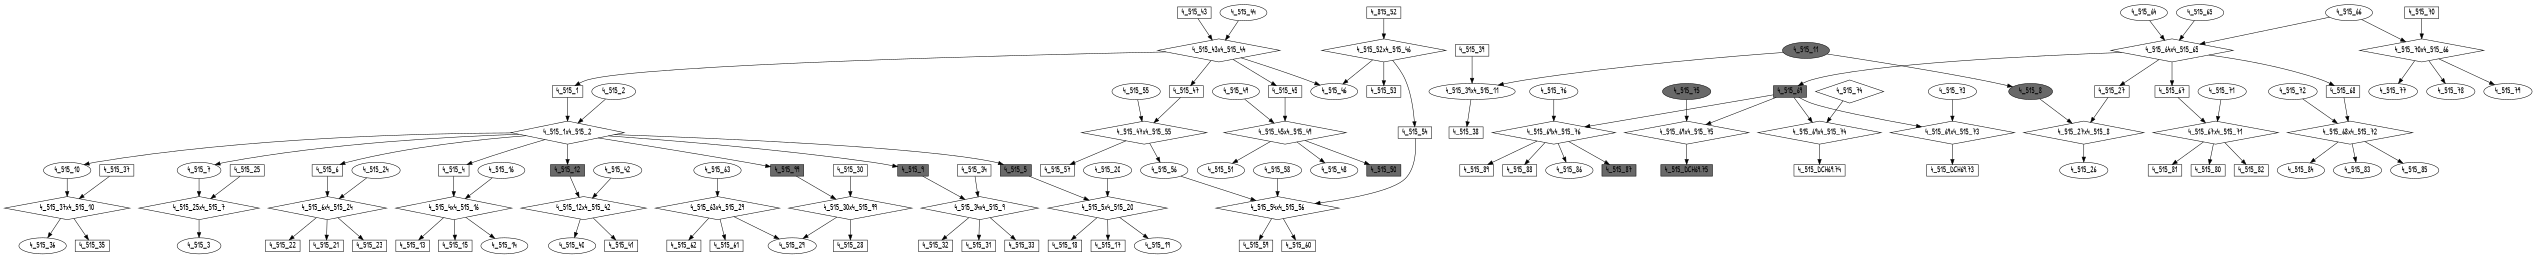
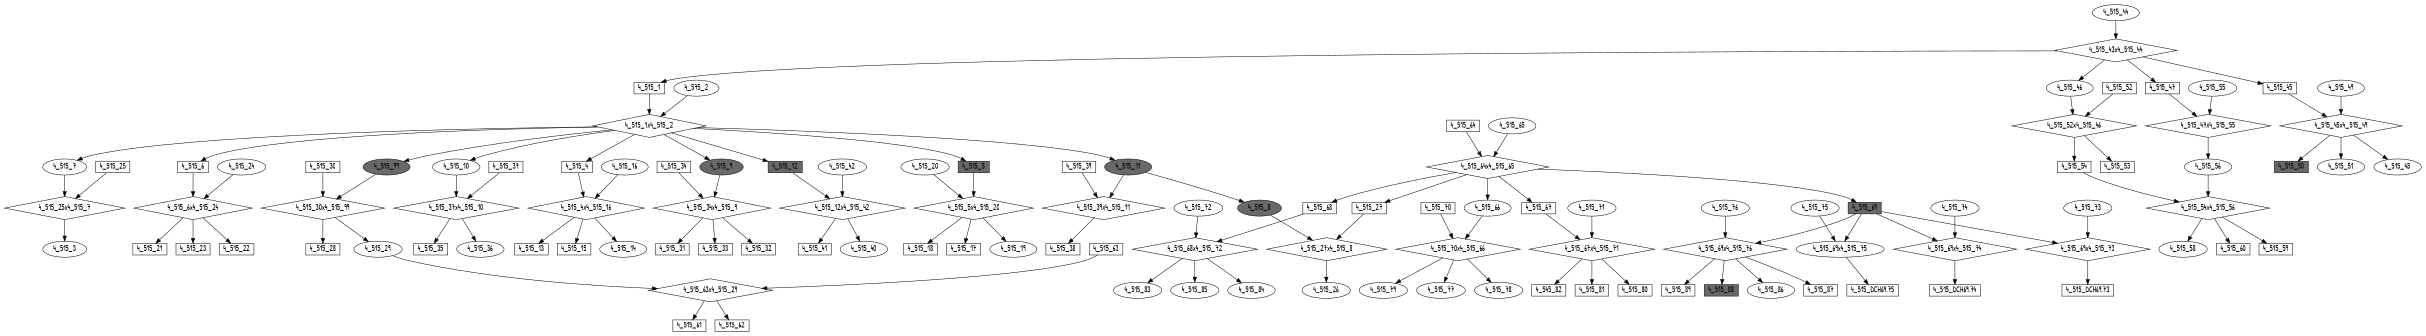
(1194, 13) -> none
(1384, 13) -> (2119, 88)
(2144, 13) -> (1463, 126)
(2267, 30) -> (1488, 187)
(1360, 70) -> (2071, 103)
(614, 92) -> (696, 88)
(1472, 92) -> (1104, 208)
(1687, 92) -> (1815, 208)
(1850, 92) -> (1955, 208)
(1687, 133) -> (1840, 249)
none -> (905, 136)
(717, 170) -> (1106, 249)
(787, 170) -> (387, 167)
(913, 170) -> (721, 167)
(1057, 170) -> none
(1520, 170) -> (1721, 290)
(1619, 170) -> (1821, 290)
(1687, 170) -> (1873, 290)
(2251, 170) -> (1549, 290)
(1278, 185) -> (2196, 228)
(754, 227) -> (522, 279)
